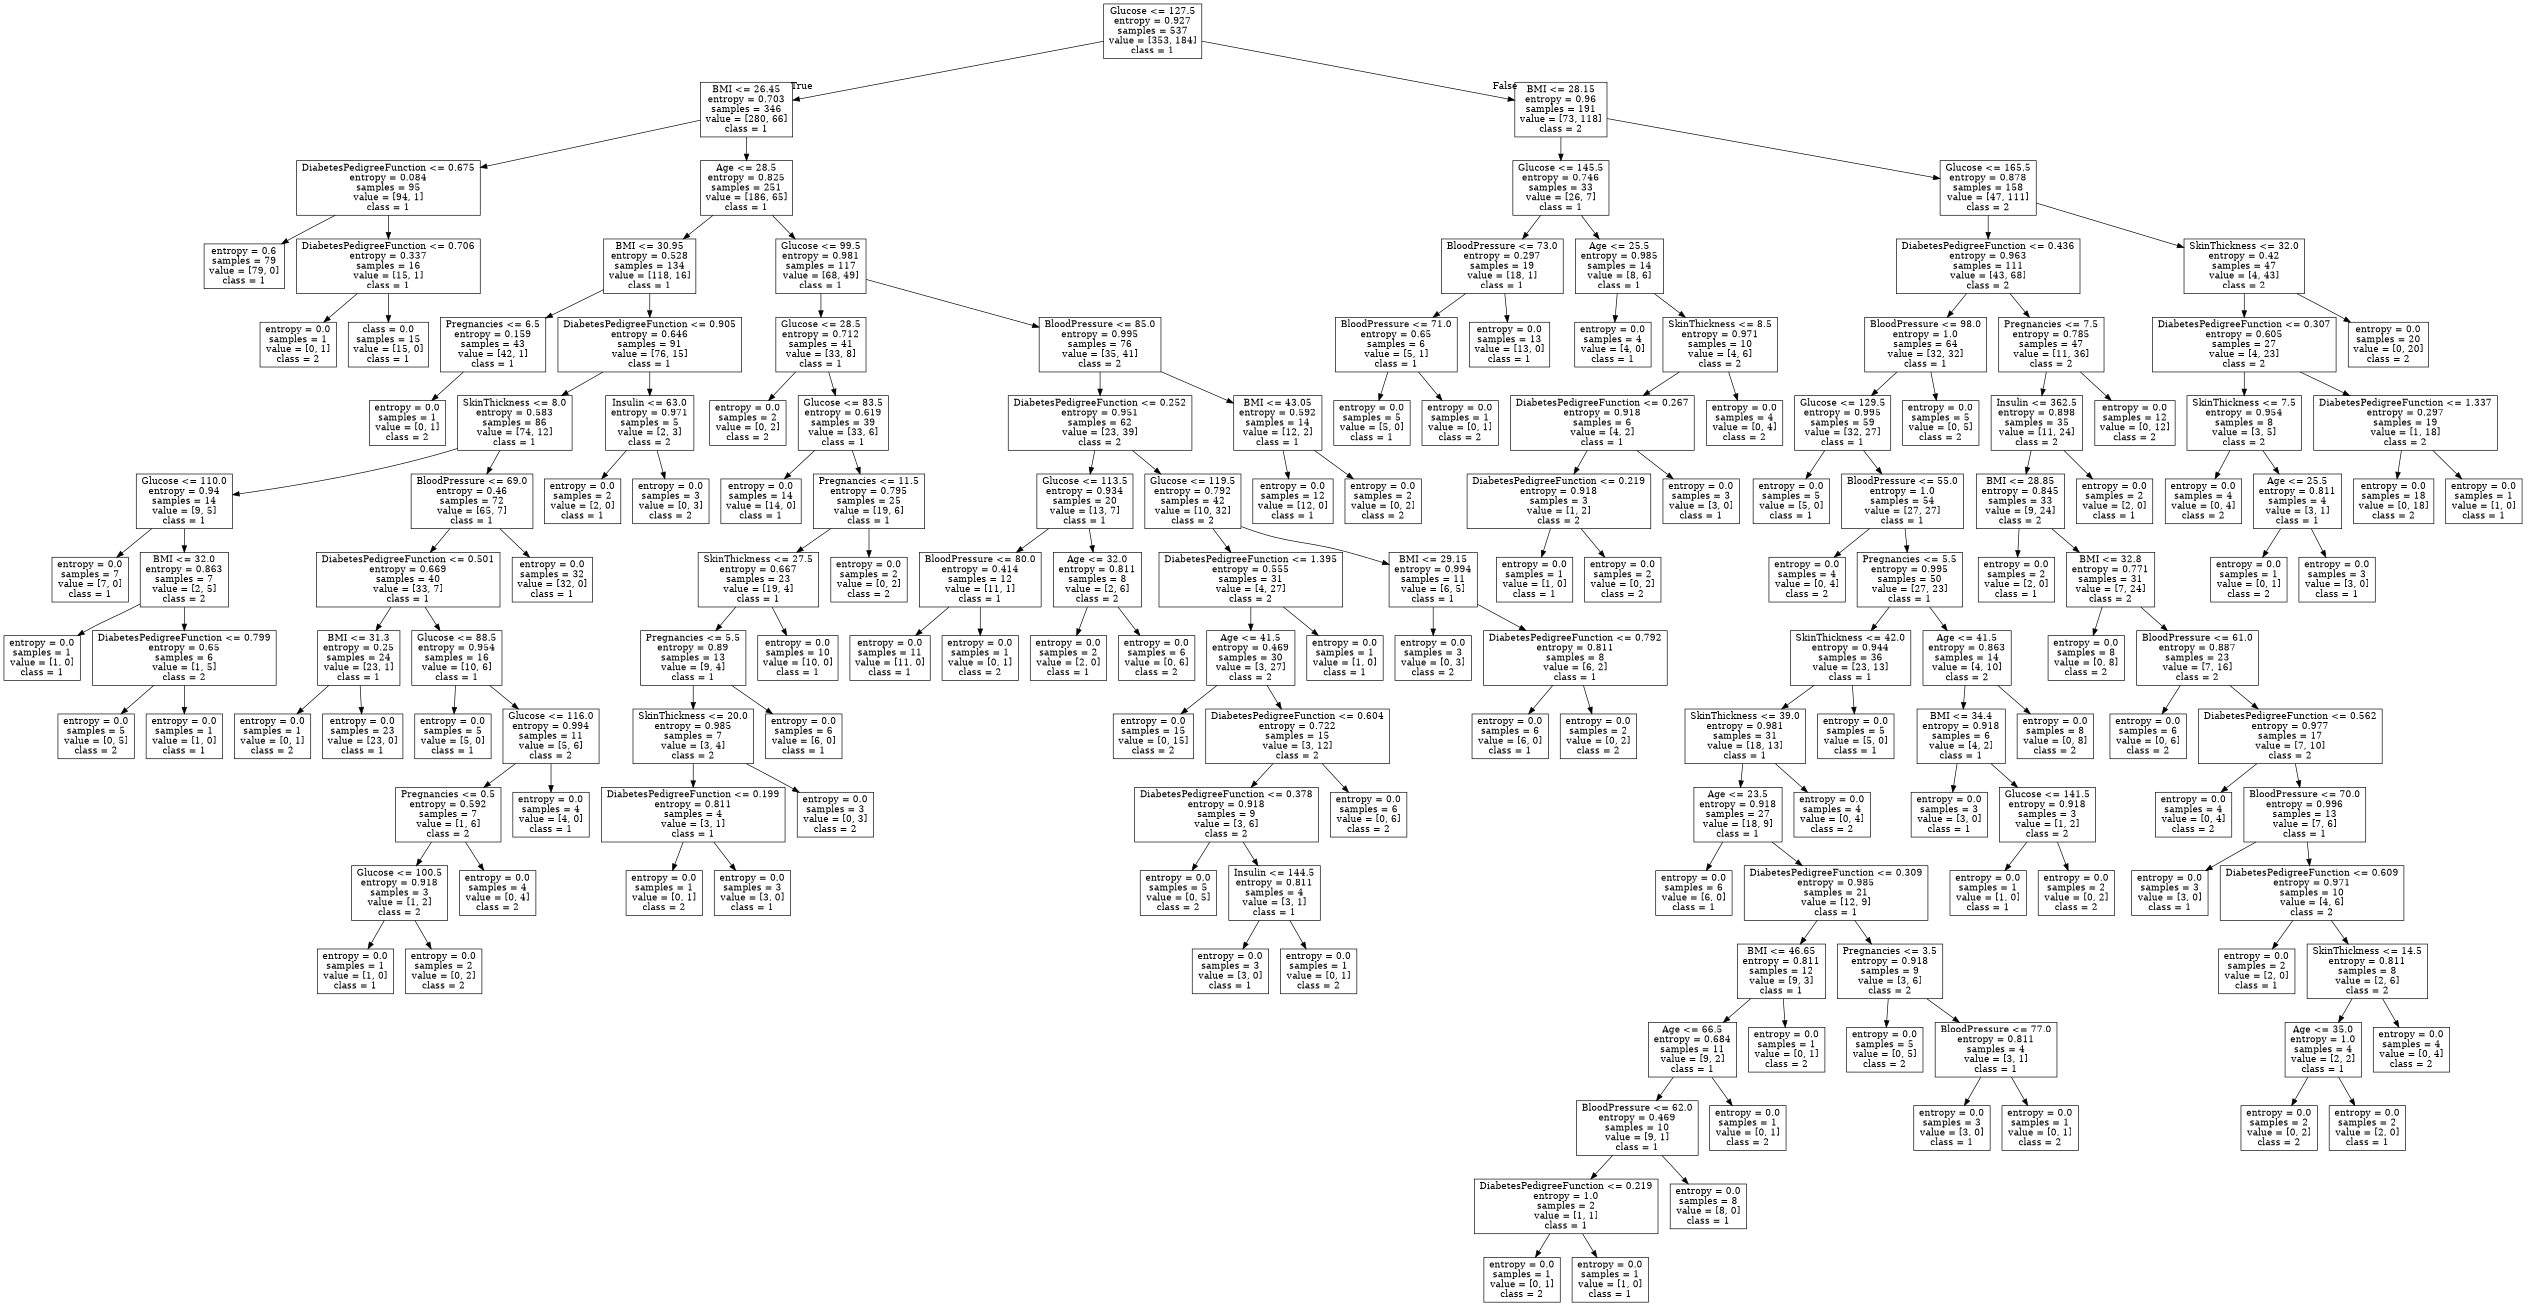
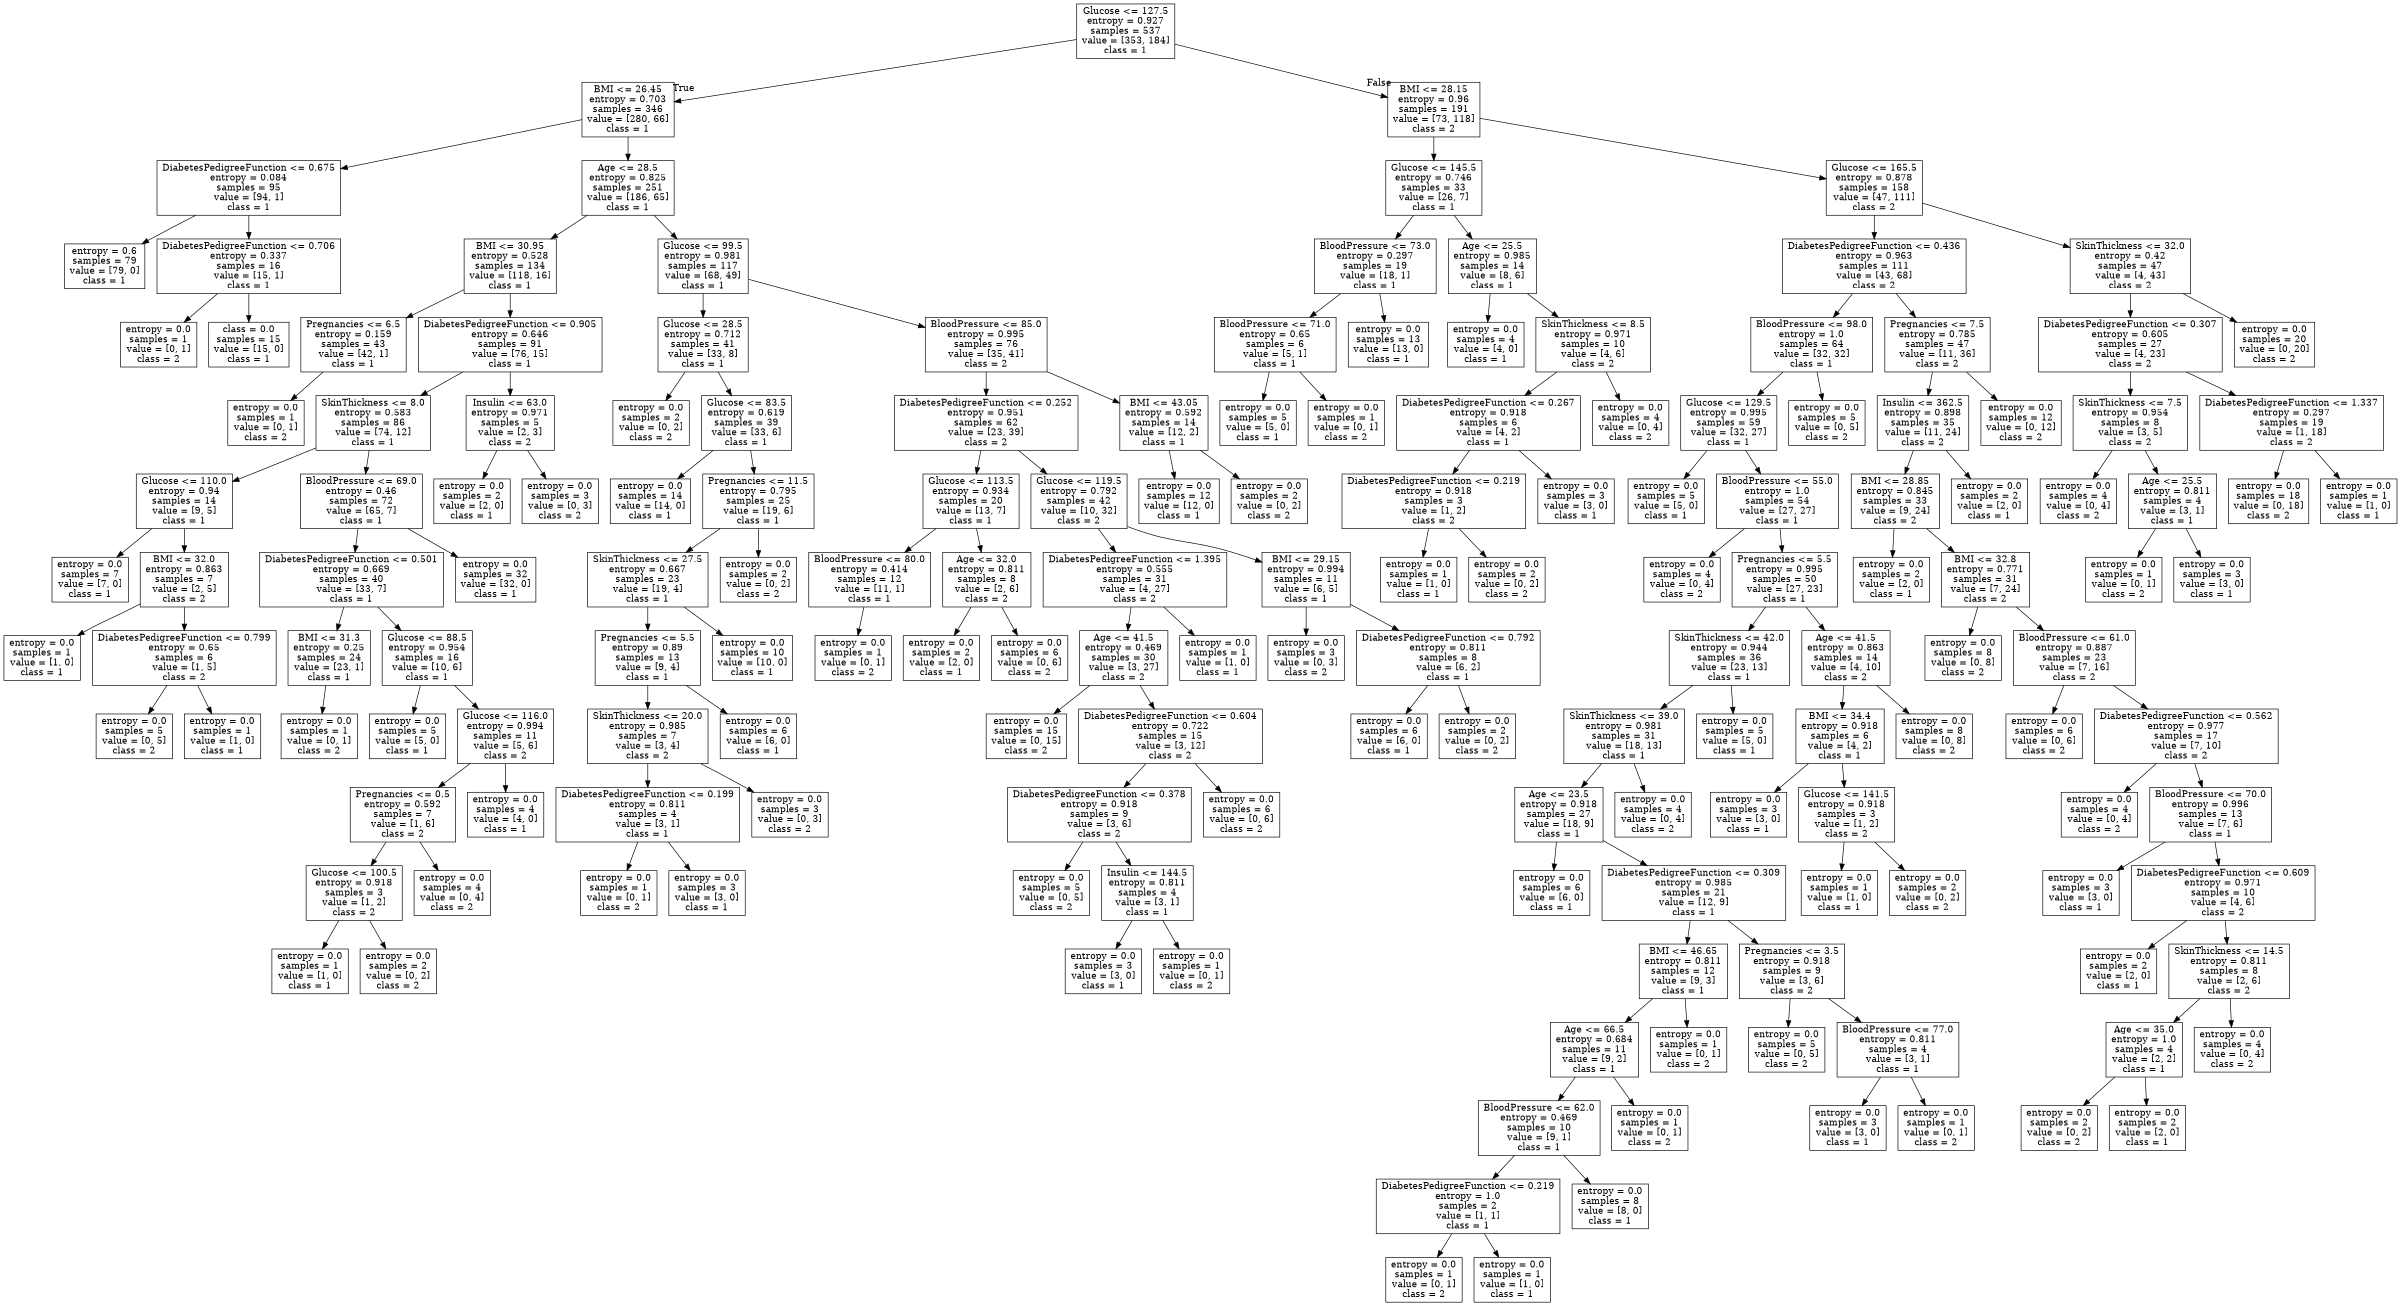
(890, 658) -> none
(363, 736) -> none
